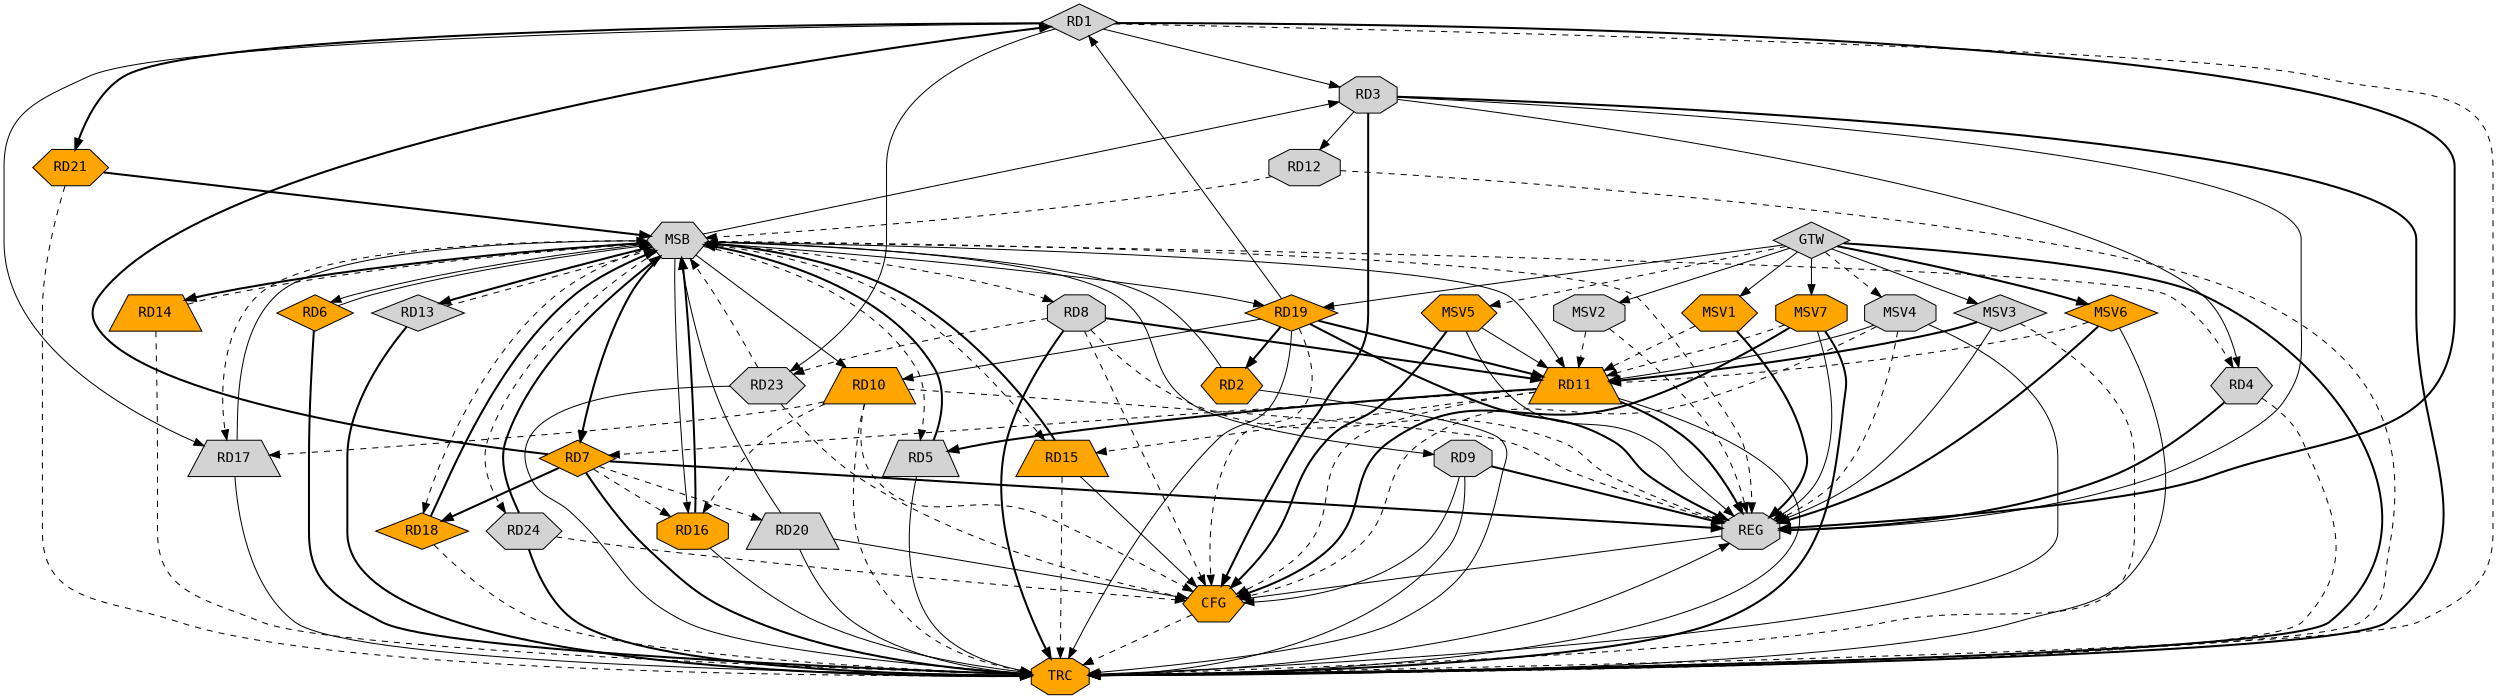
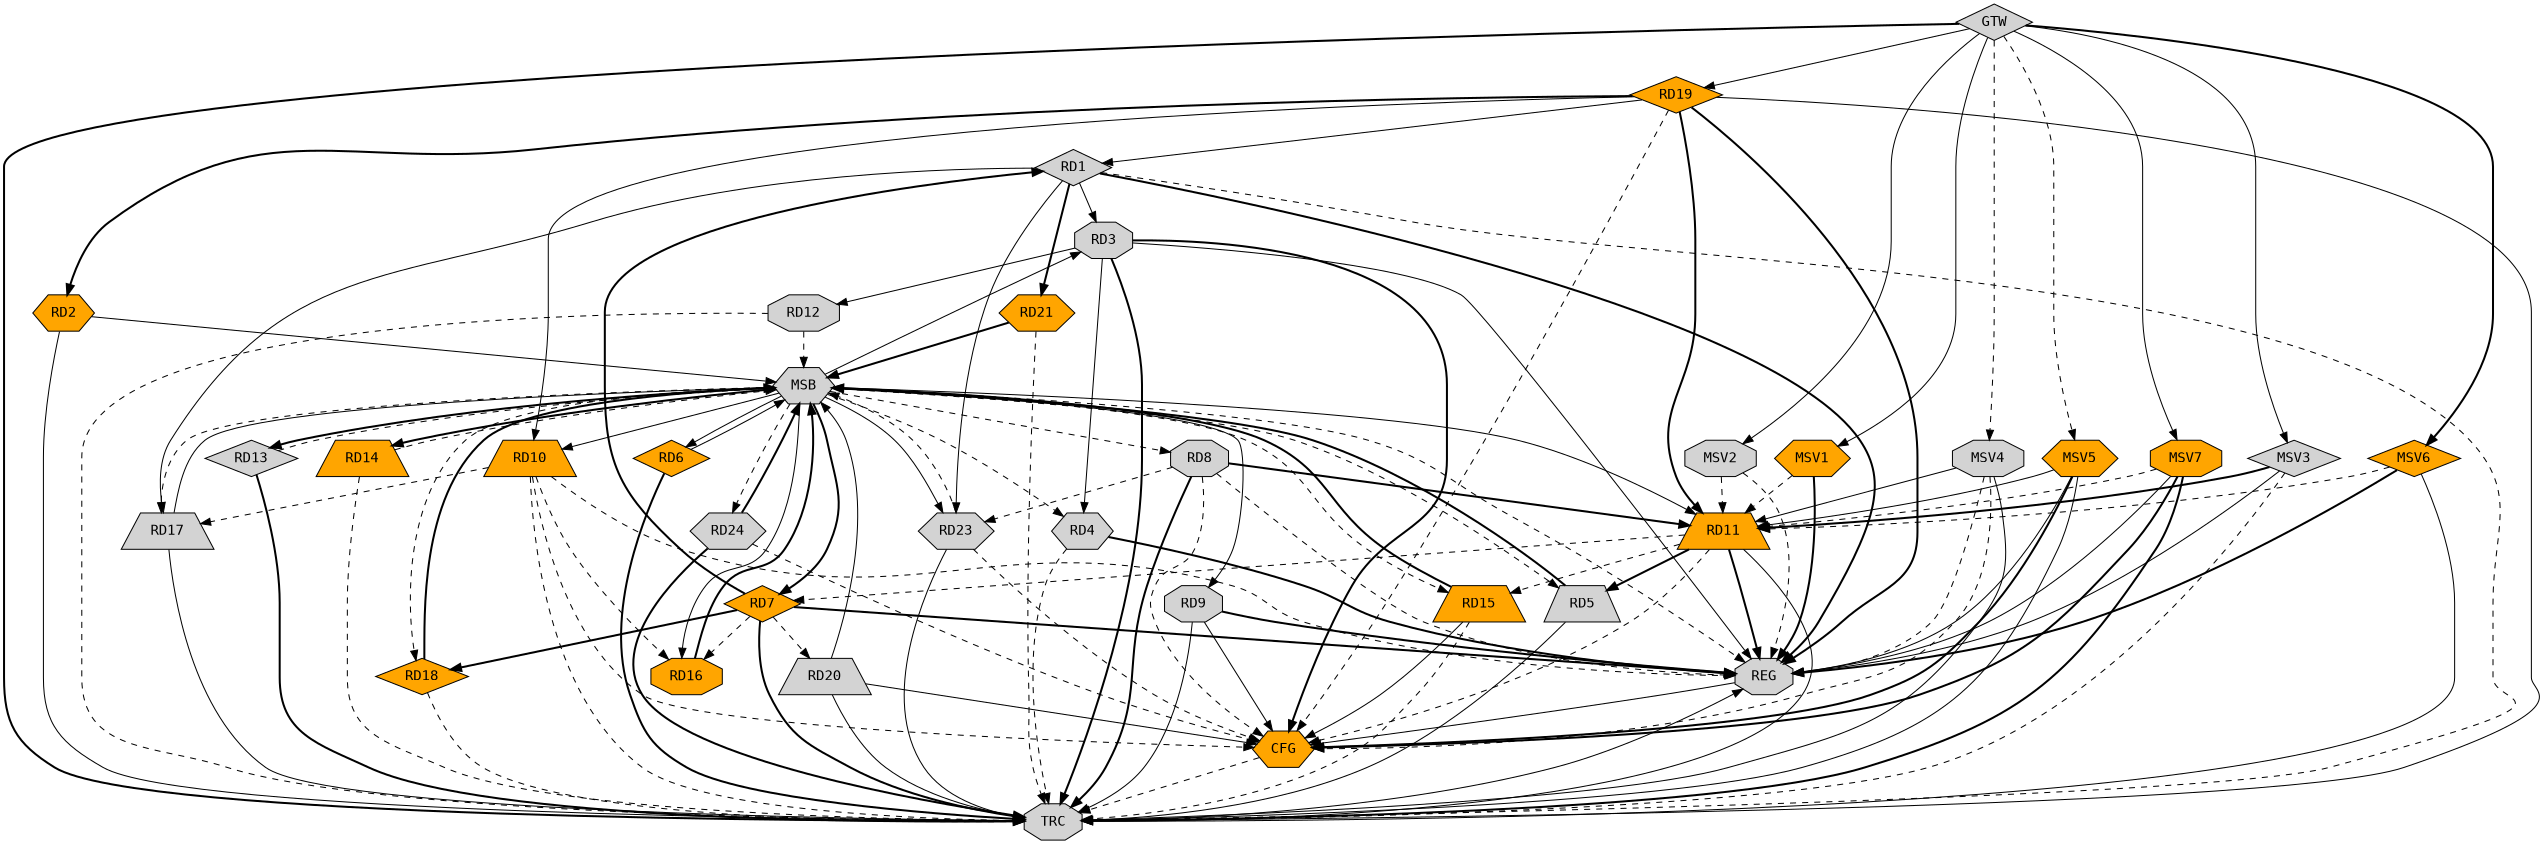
(940, 262) -> (893, 439)
(855, 636) -> (1661, 790)
(1060, 677) -> (1053, 822)
